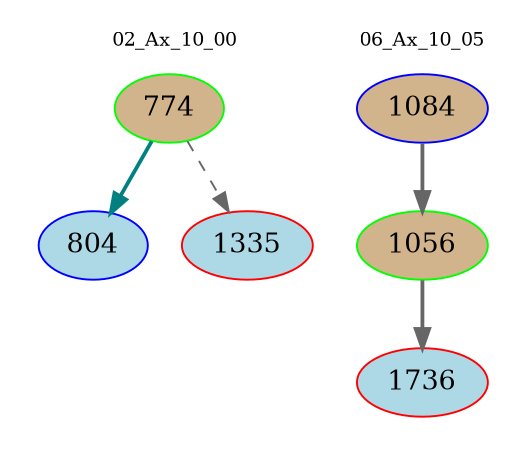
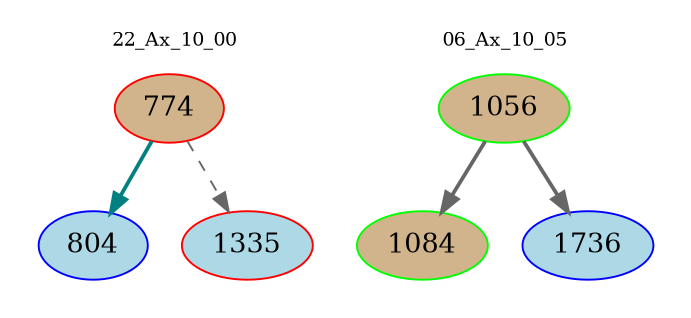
(175, 41) -> (175, 41)
(169, 108) -> (169, 108)
(422, 108) -> (422, 245)
(422, 168) -> (469, 168)
(422, 382) -> (588, 245)
